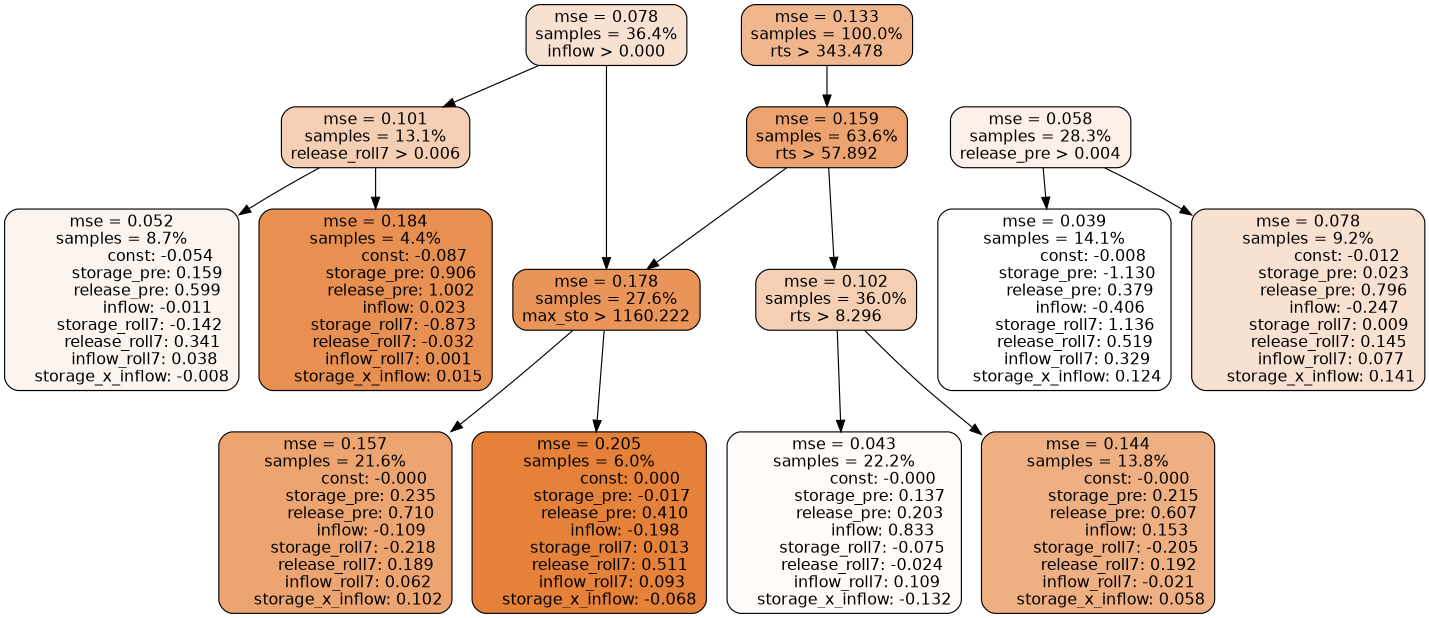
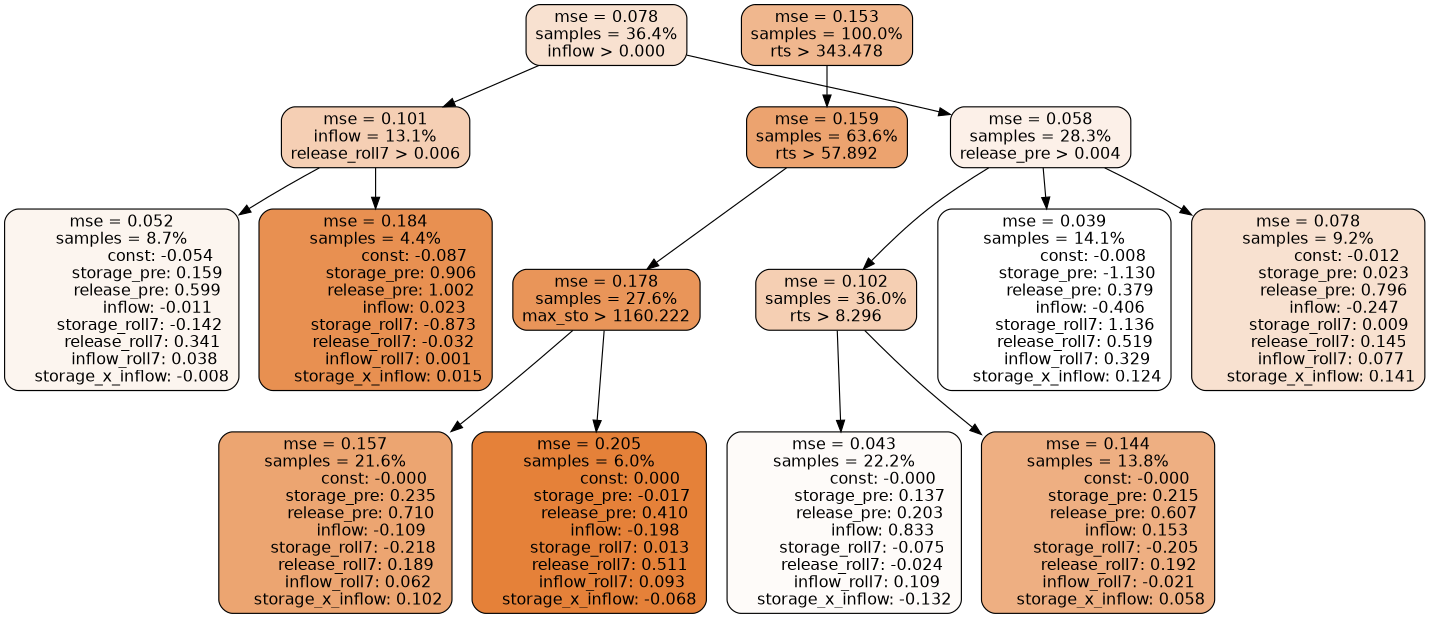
(827, 35) -> (827, 35)
(376, 137) -> (376, 137)
(606, 162) -> (813, 84)
(831, 212) -> (927, 210)
